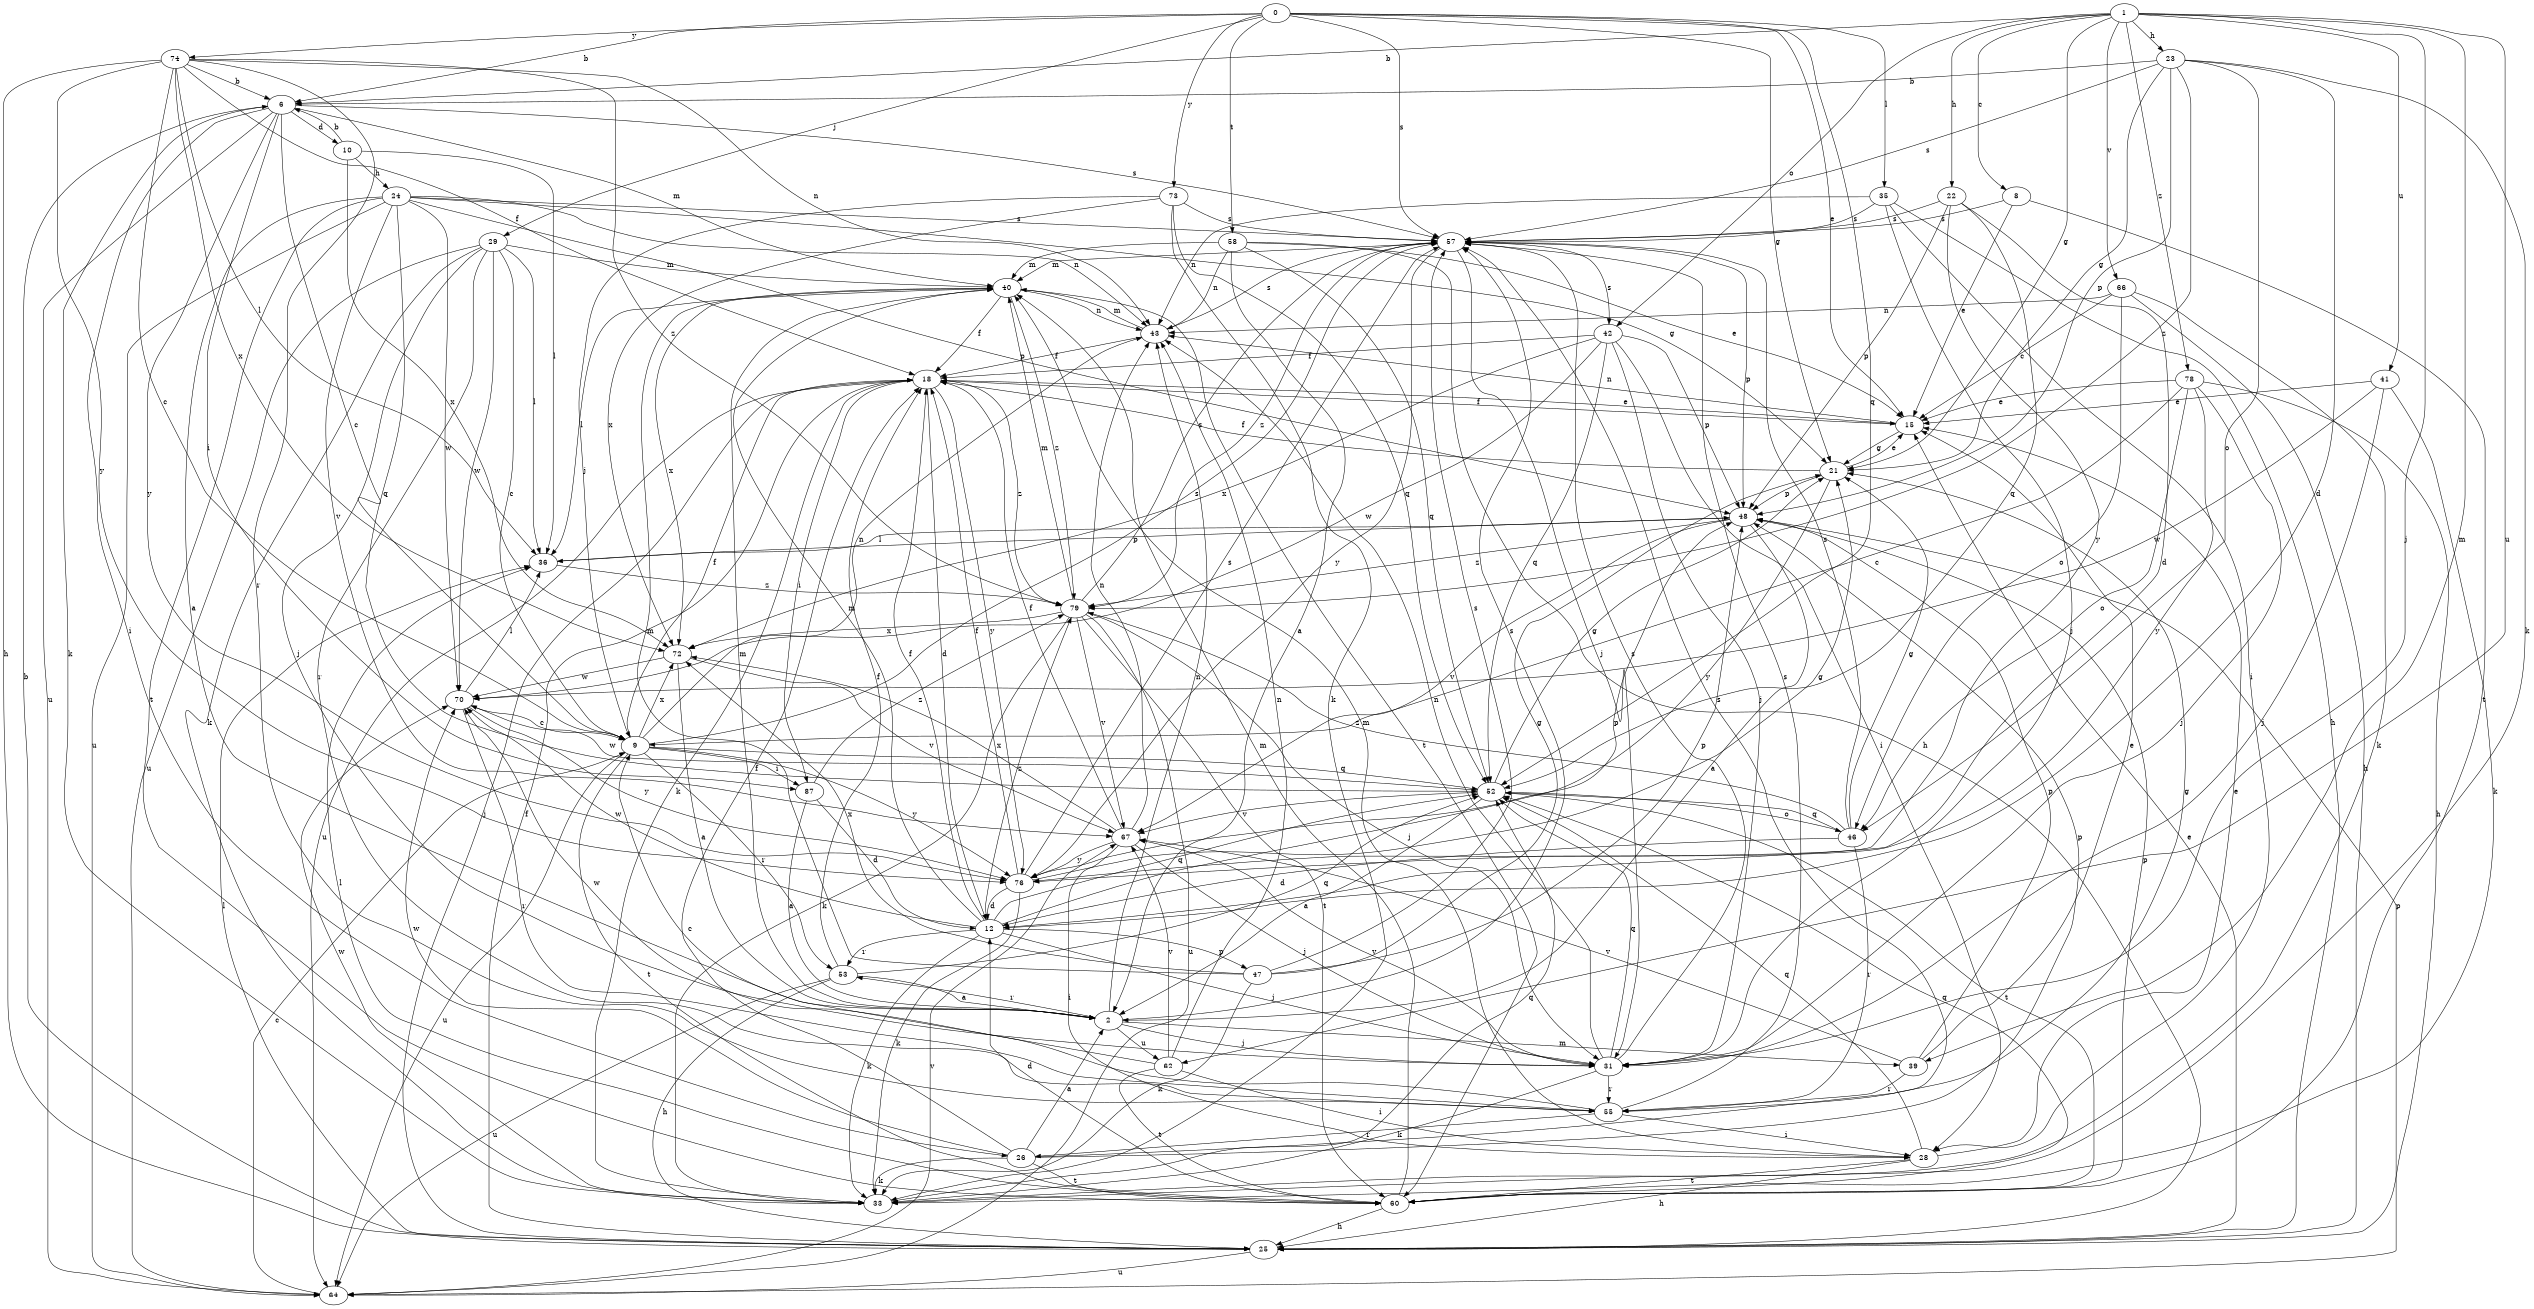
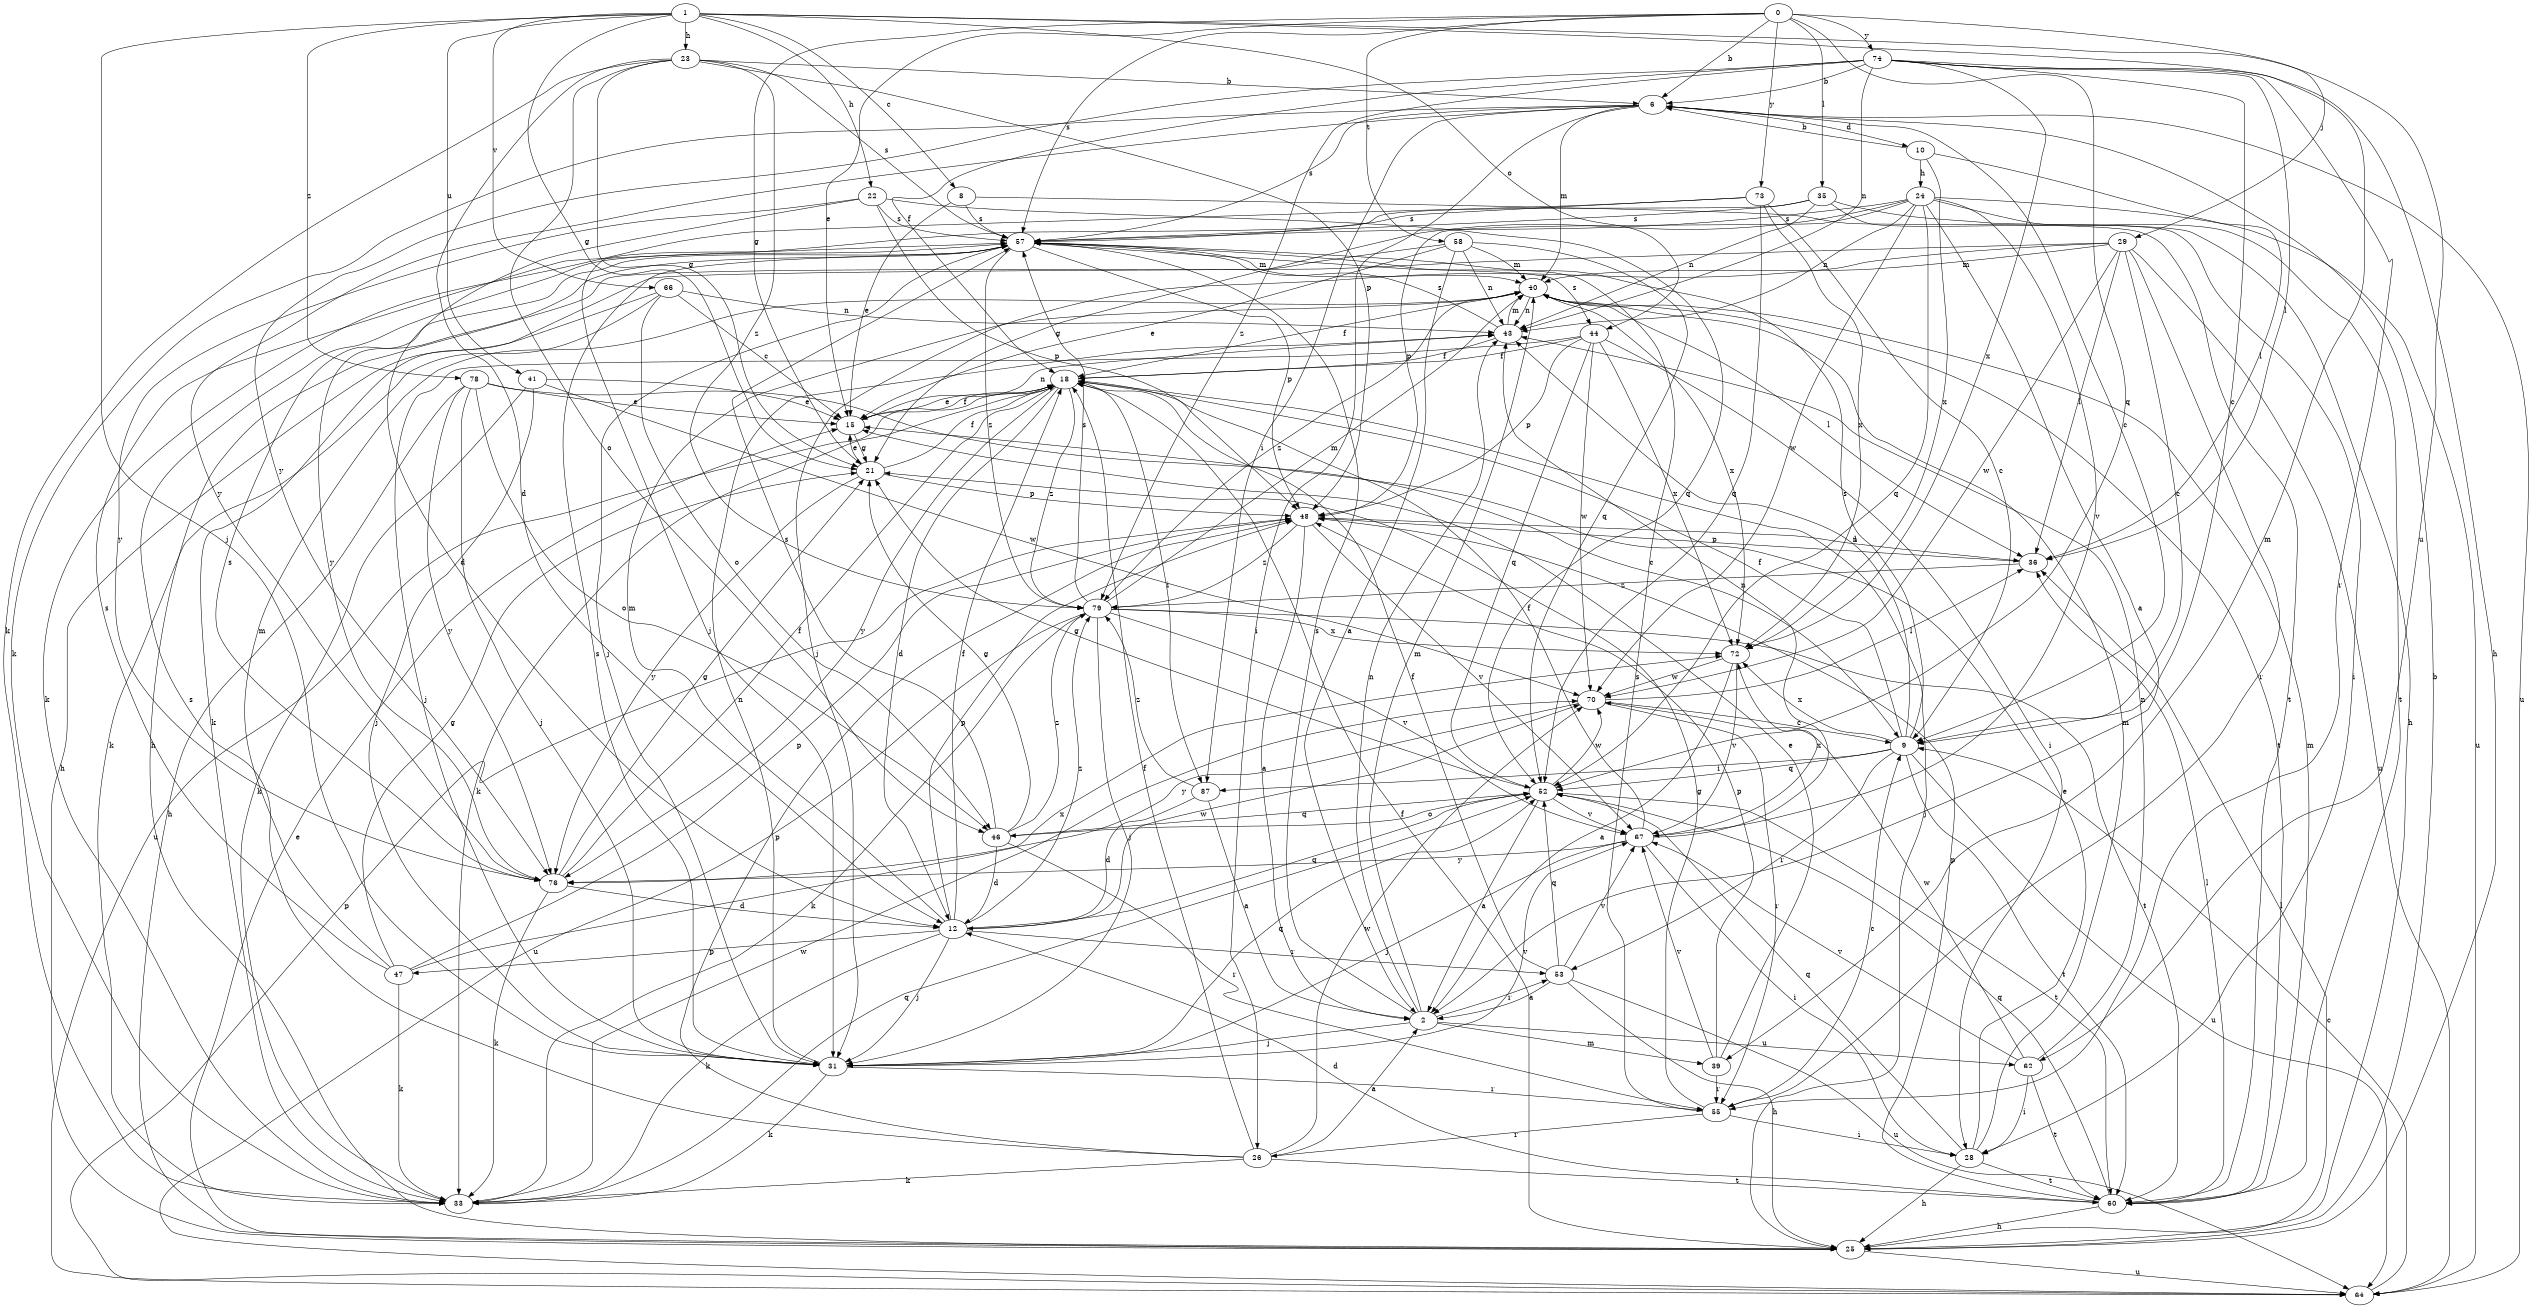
(1251, 57) -> none
(1608, 334) -> (1594, 334)
(585, 471) -> (2001, 471)
(837, 784) -> none
(853, 1233) -> (1598, 908)
